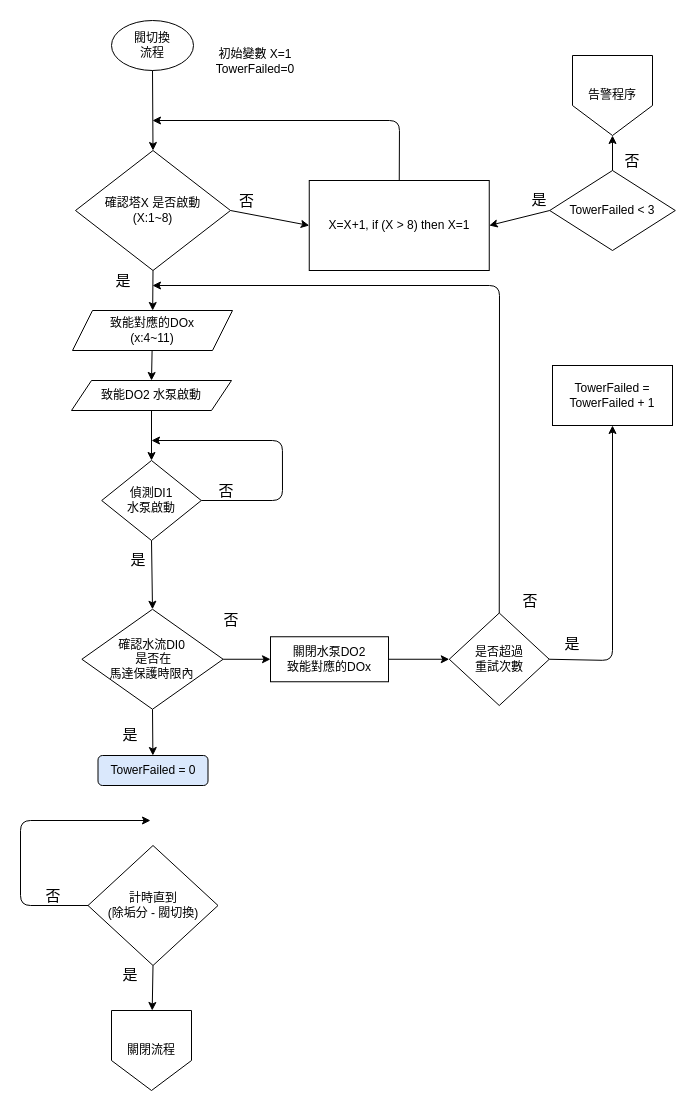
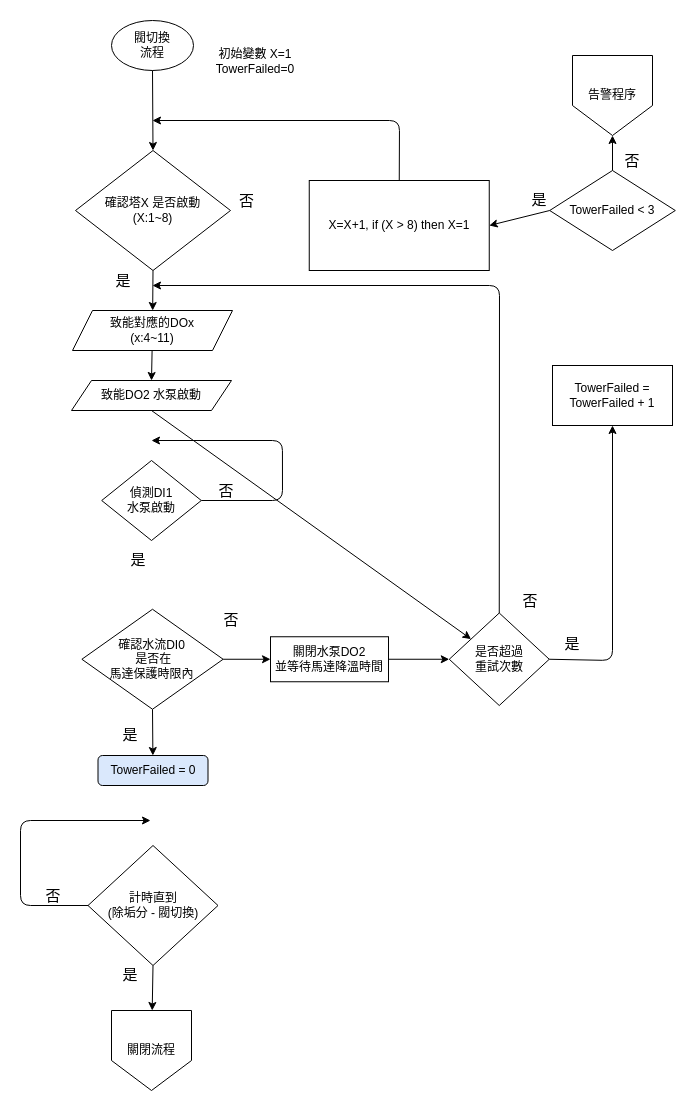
(266, 217) -> none
(152, 432) -> (309, 523)
(152, 572) -> none
(330, 660) -> (330, 660)
